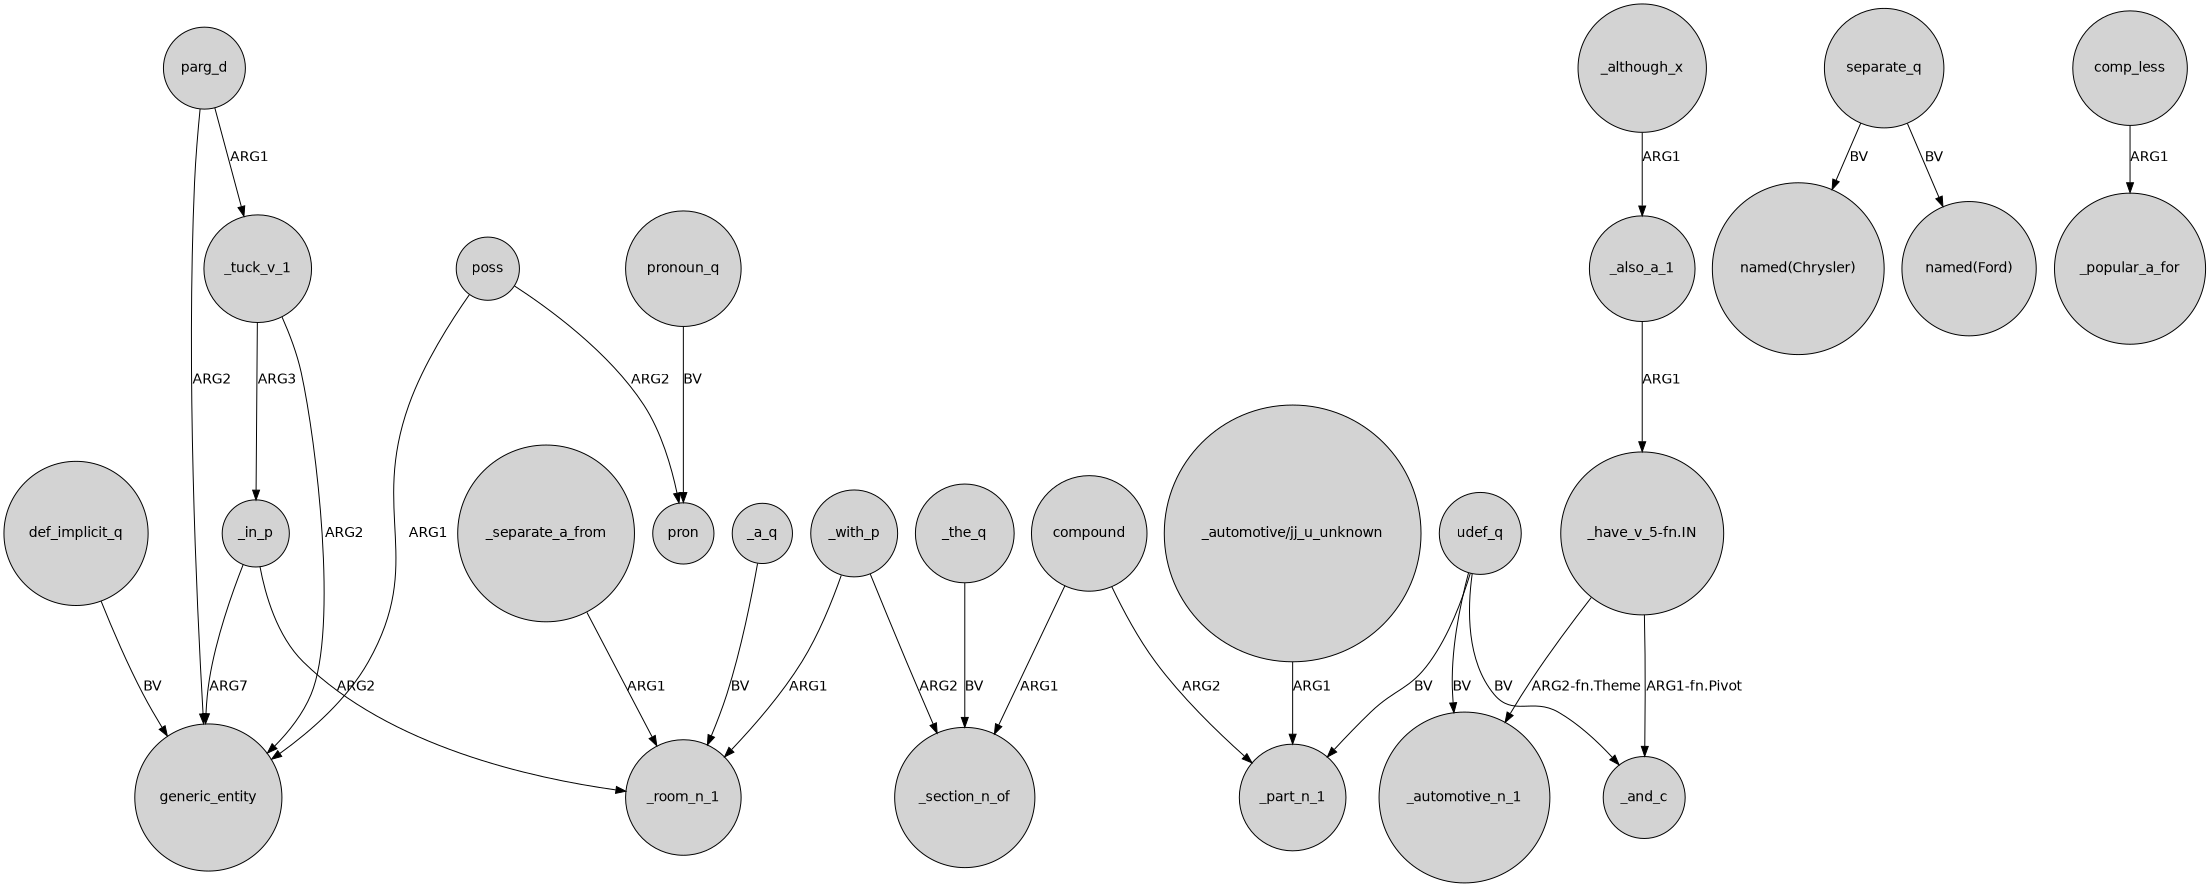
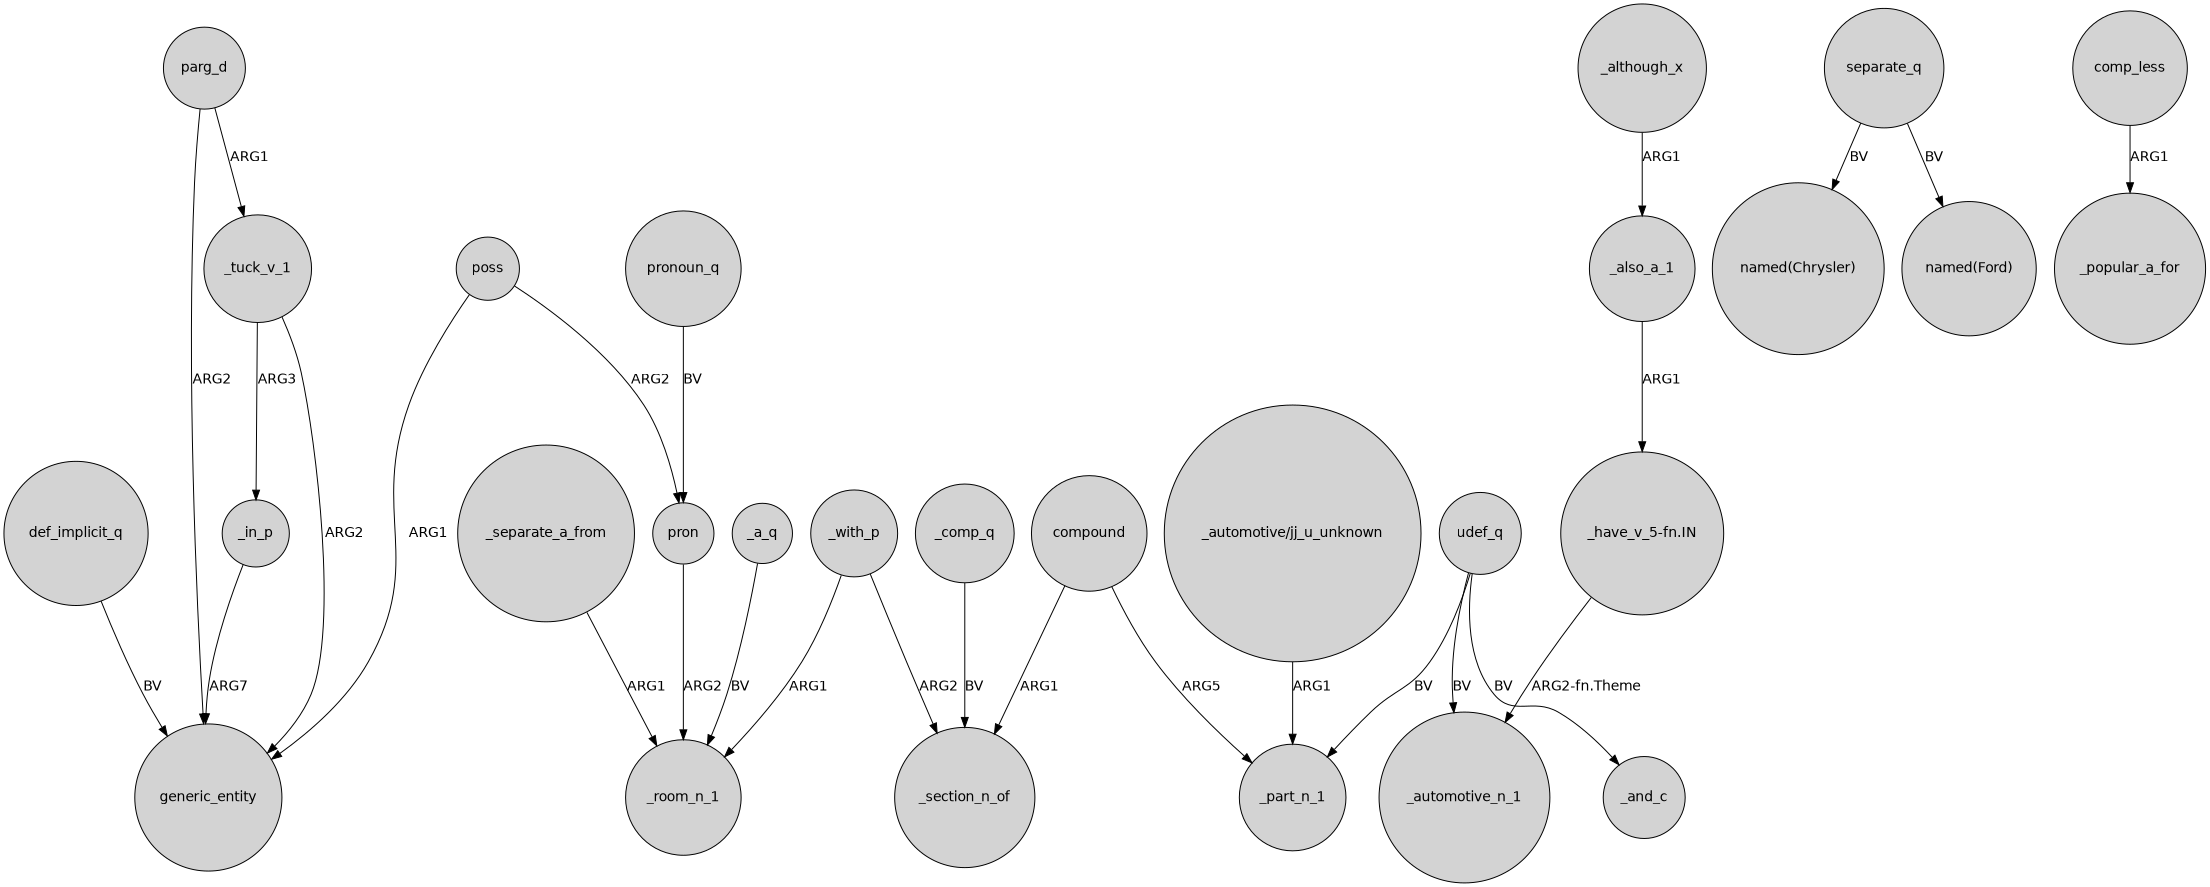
(965, 533) -> (965, 533)
(1645, 681) -> none
(1202, 687) -> (1202, 687)
(401, 728) -> (683, 647)
